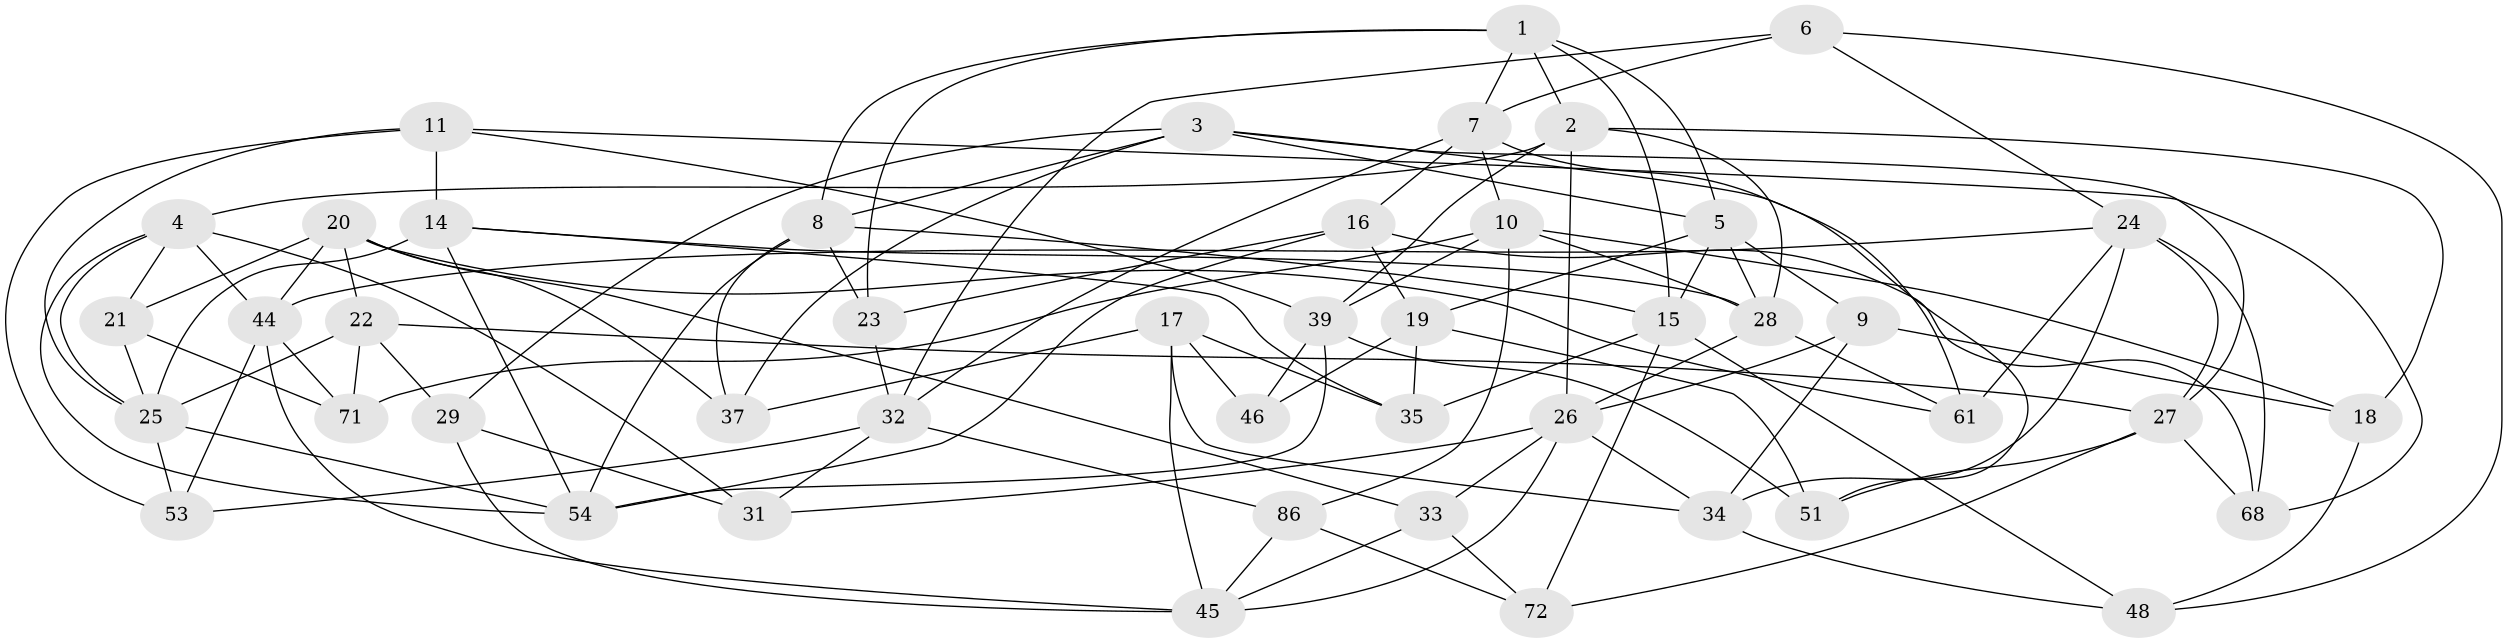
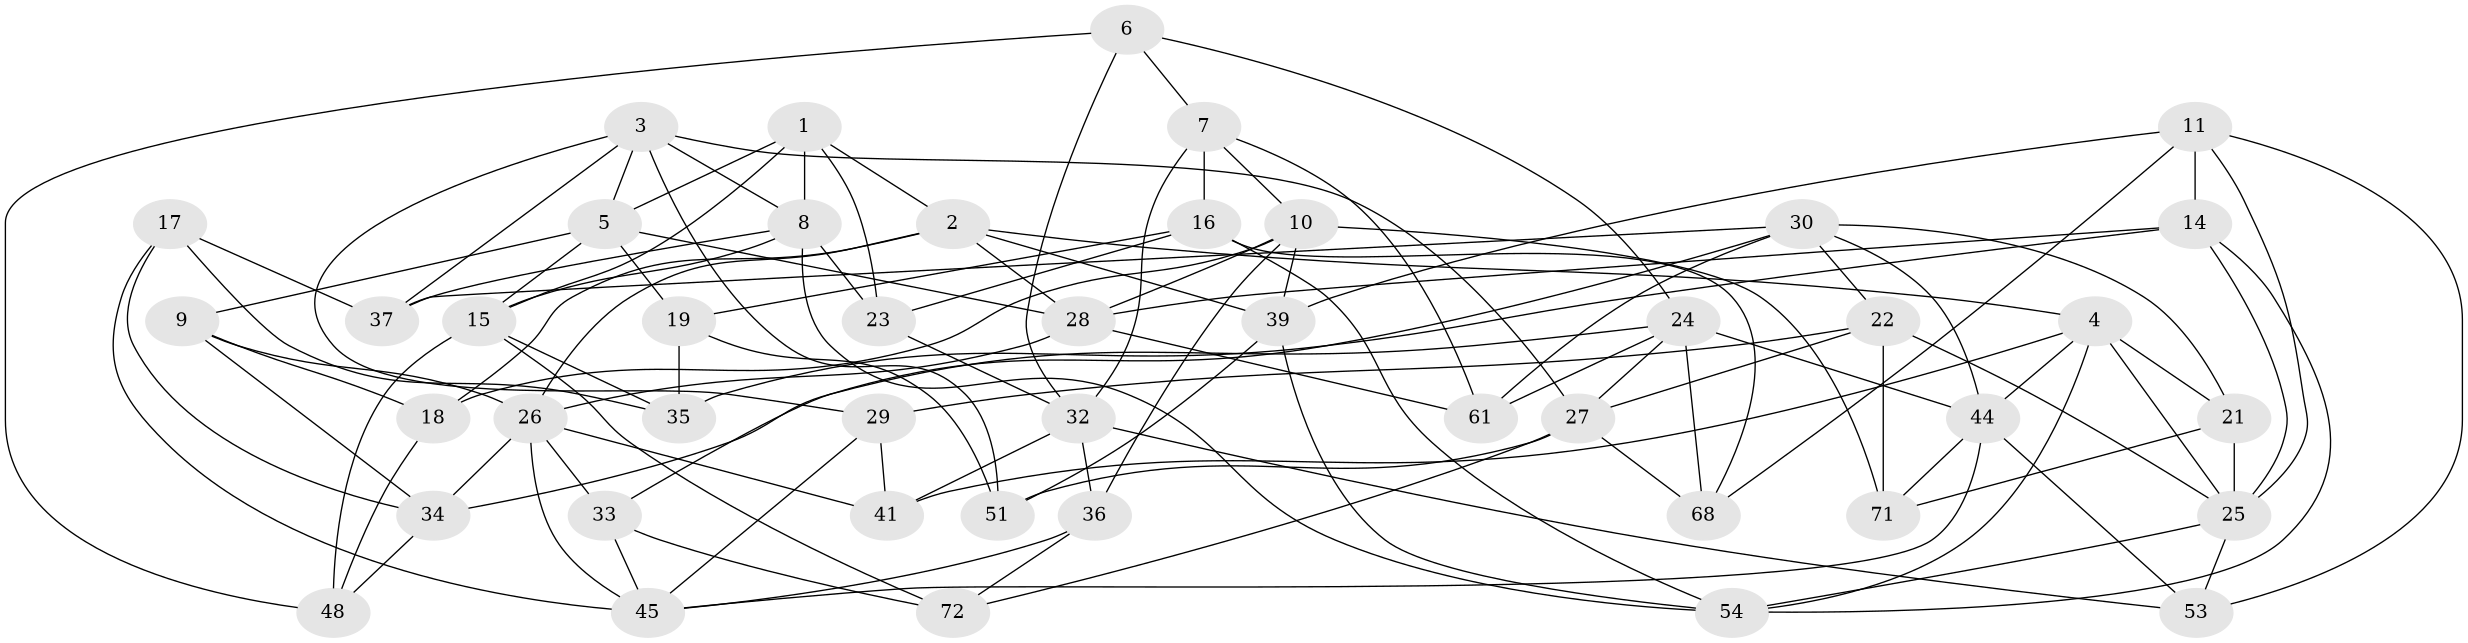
(1499, 78) -> none
(339, 224) -> (1802, 224)
(1253, 418) -> none
(755, 516) -> (887, 516)
(1290, 516) -> (1095, 516)
